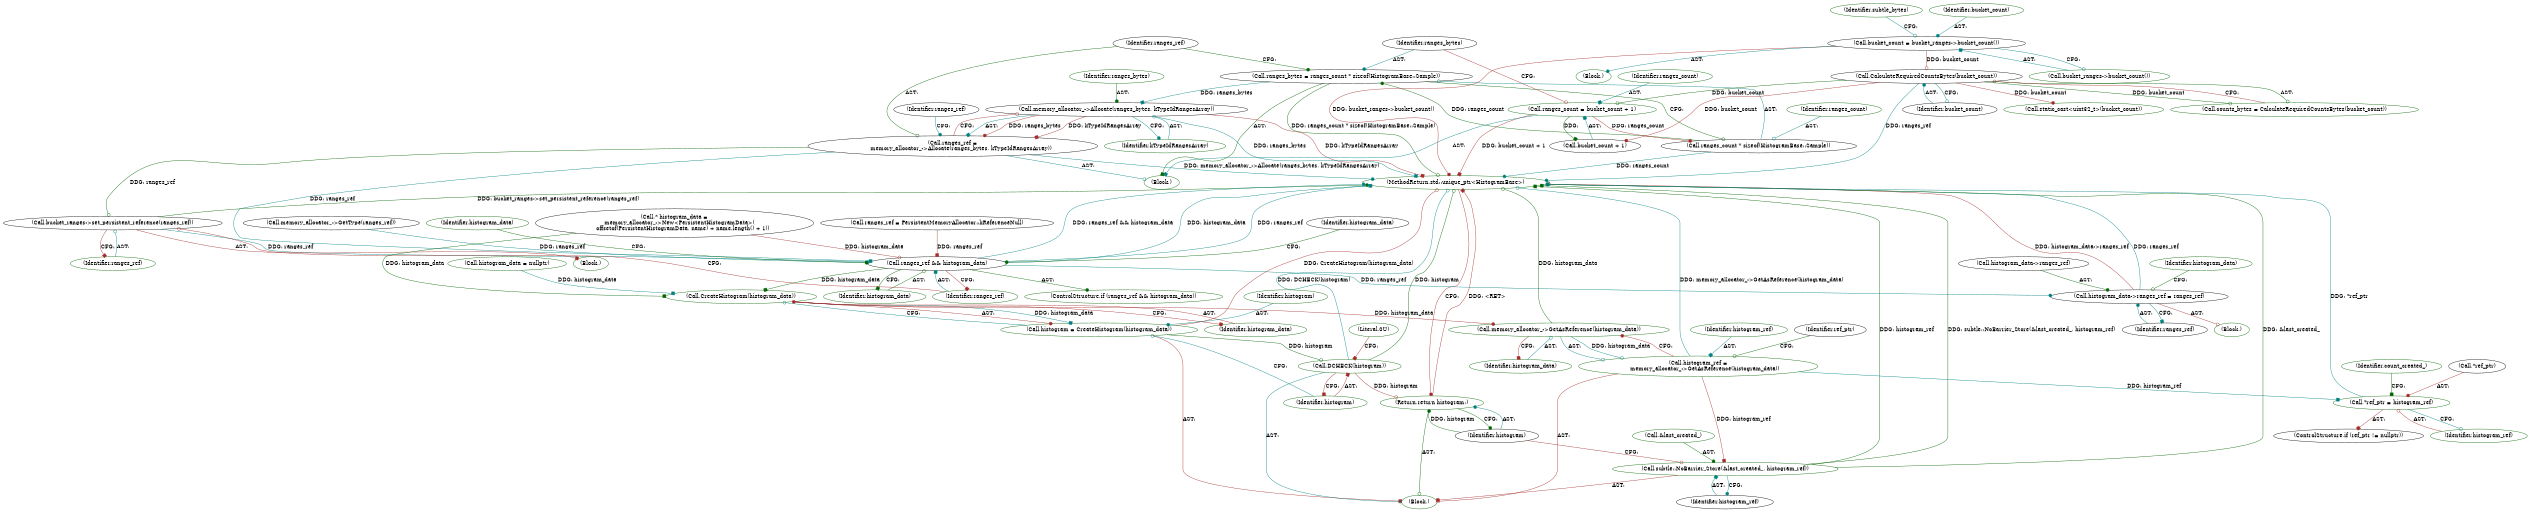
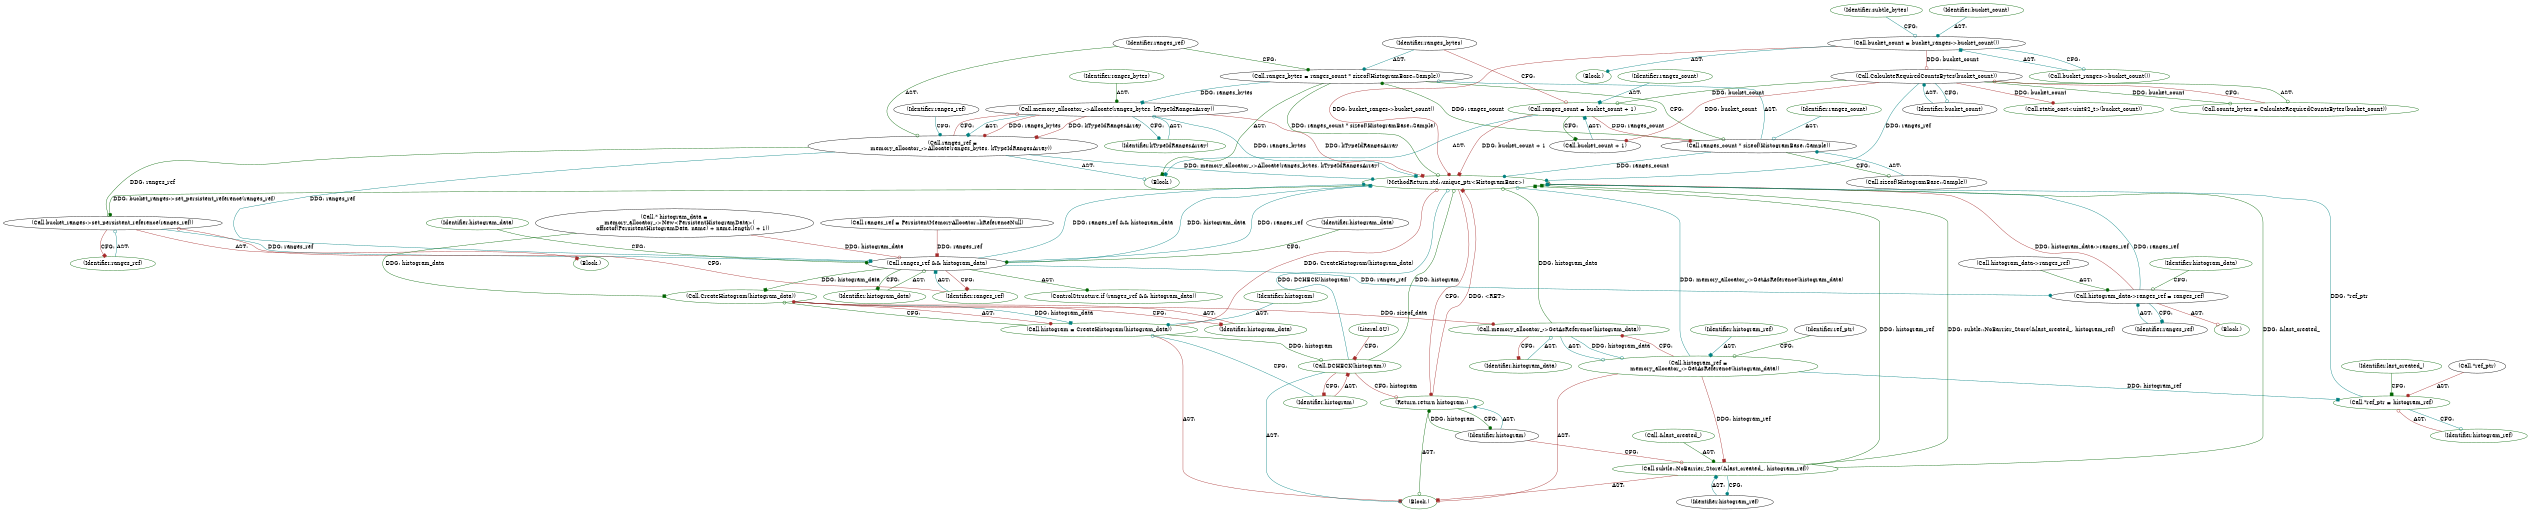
(1572, 126) -> (1572, 126)
none -> (1917, 183)
(761, 192) -> (733, 191)
(331, 223) -> none
(507, 264) -> none
(1404, 313) -> (1404, 313)
(906, 316) -> (906, 316)
(2392, 366) -> (2392, 366)
(1396, 386) -> (1396, 386)
(2349, 436) -> none
